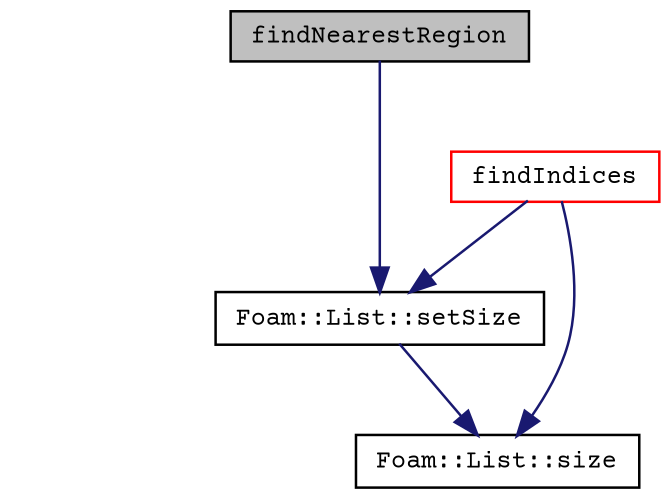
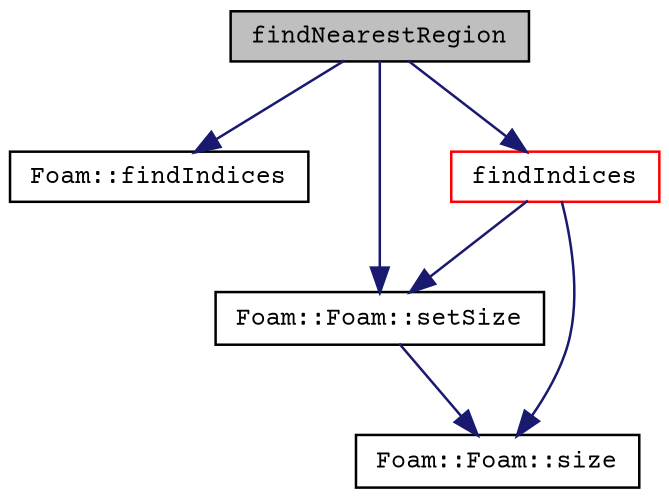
none -> (457, 99)
none -> (159, 177)
(380, 318) -> (380, 318)
(498, 461) -> (498, 461)
